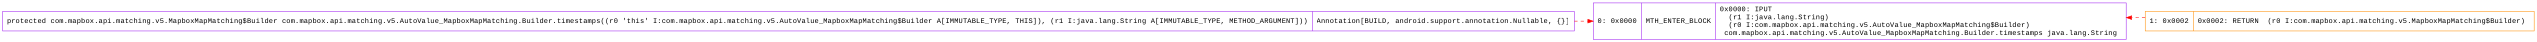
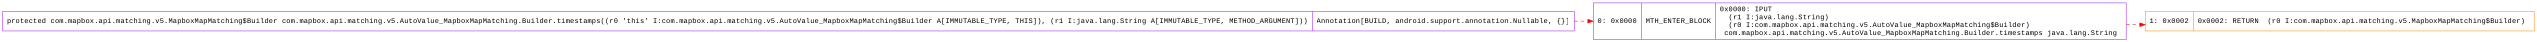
(2138, 18) -> (2133, 25)
